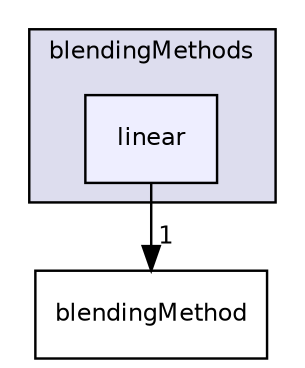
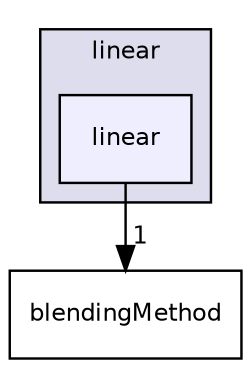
(152, 52) -> (126, 52)
